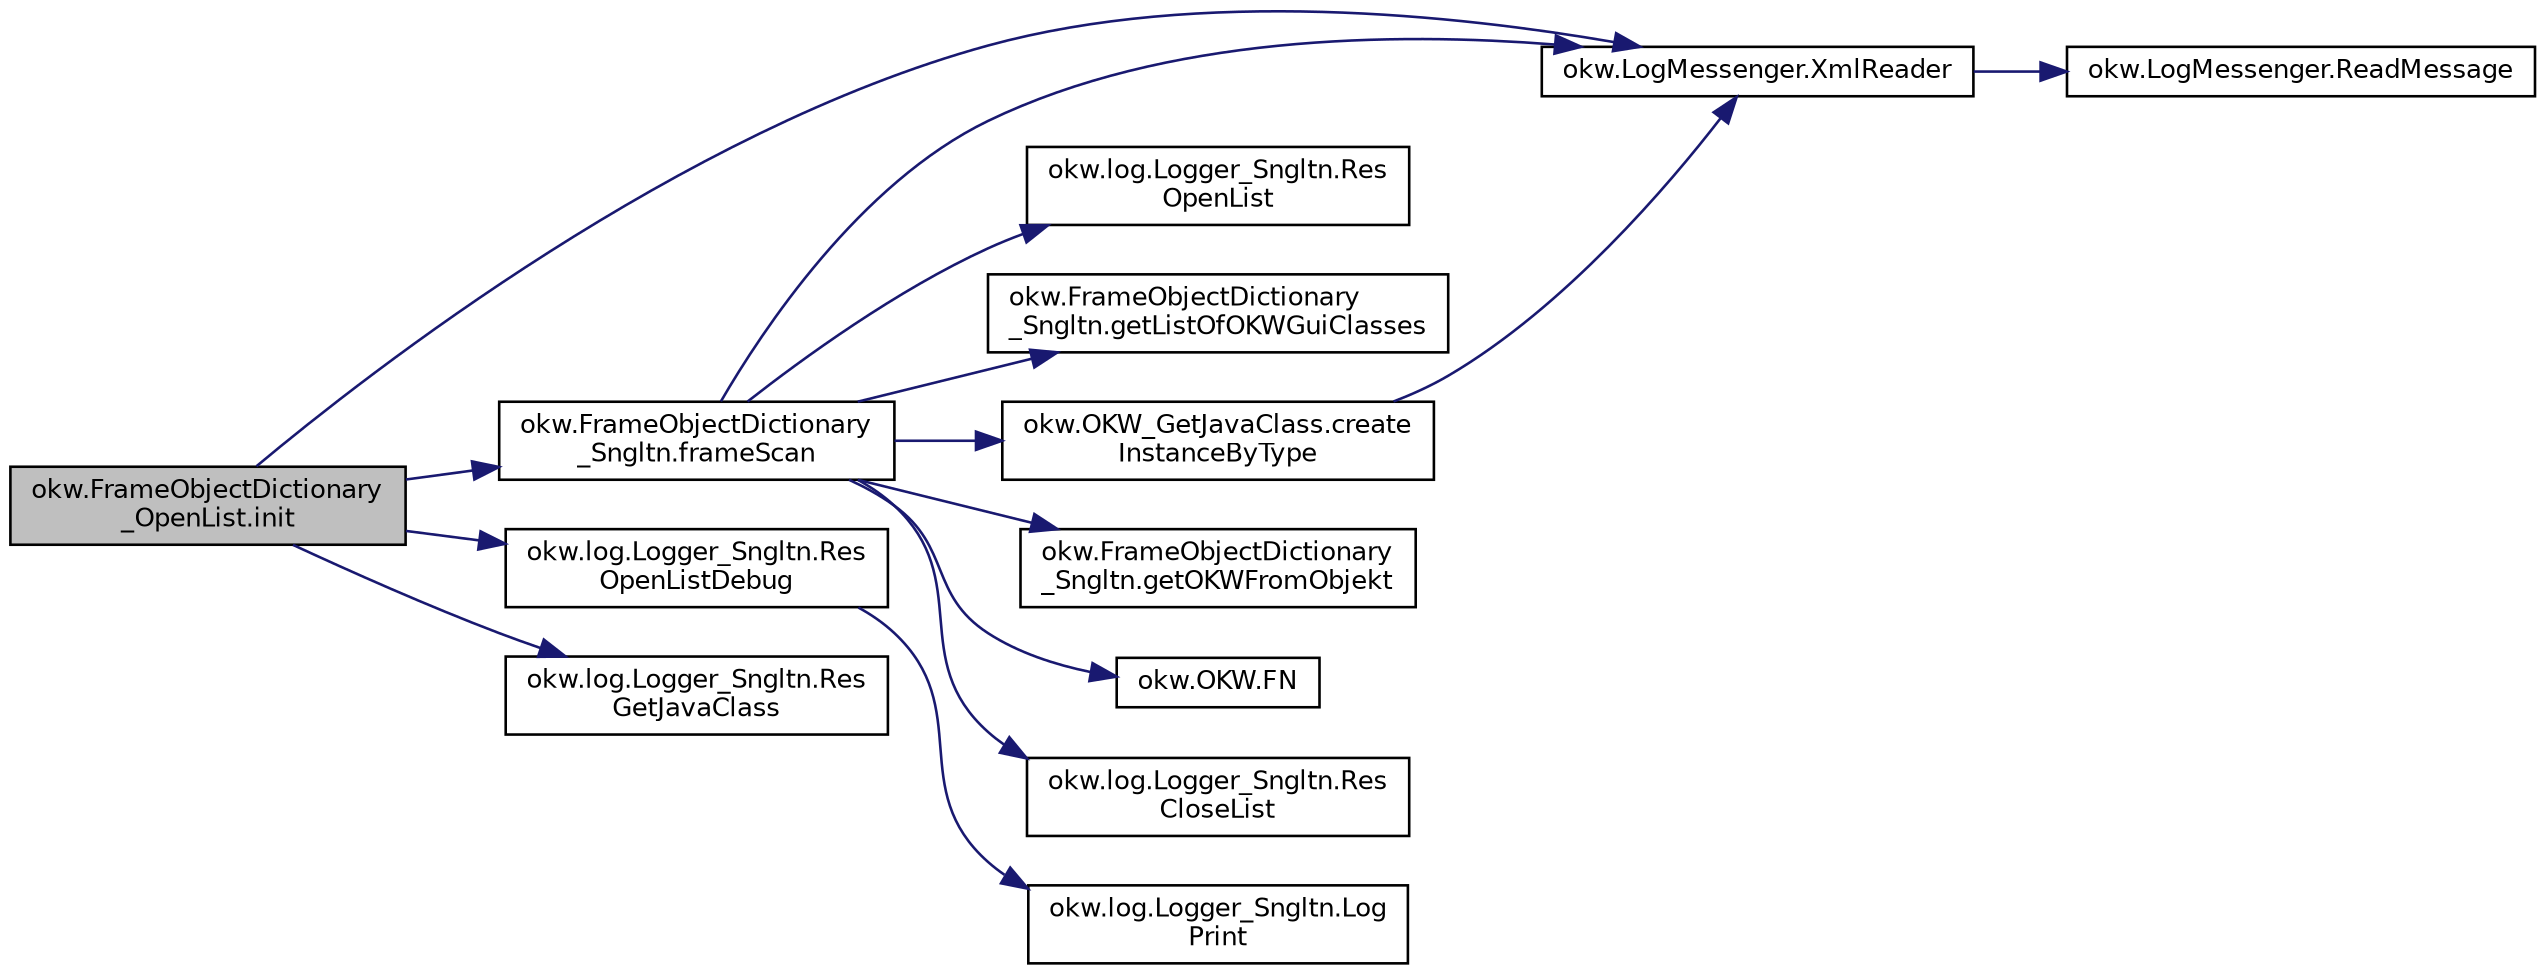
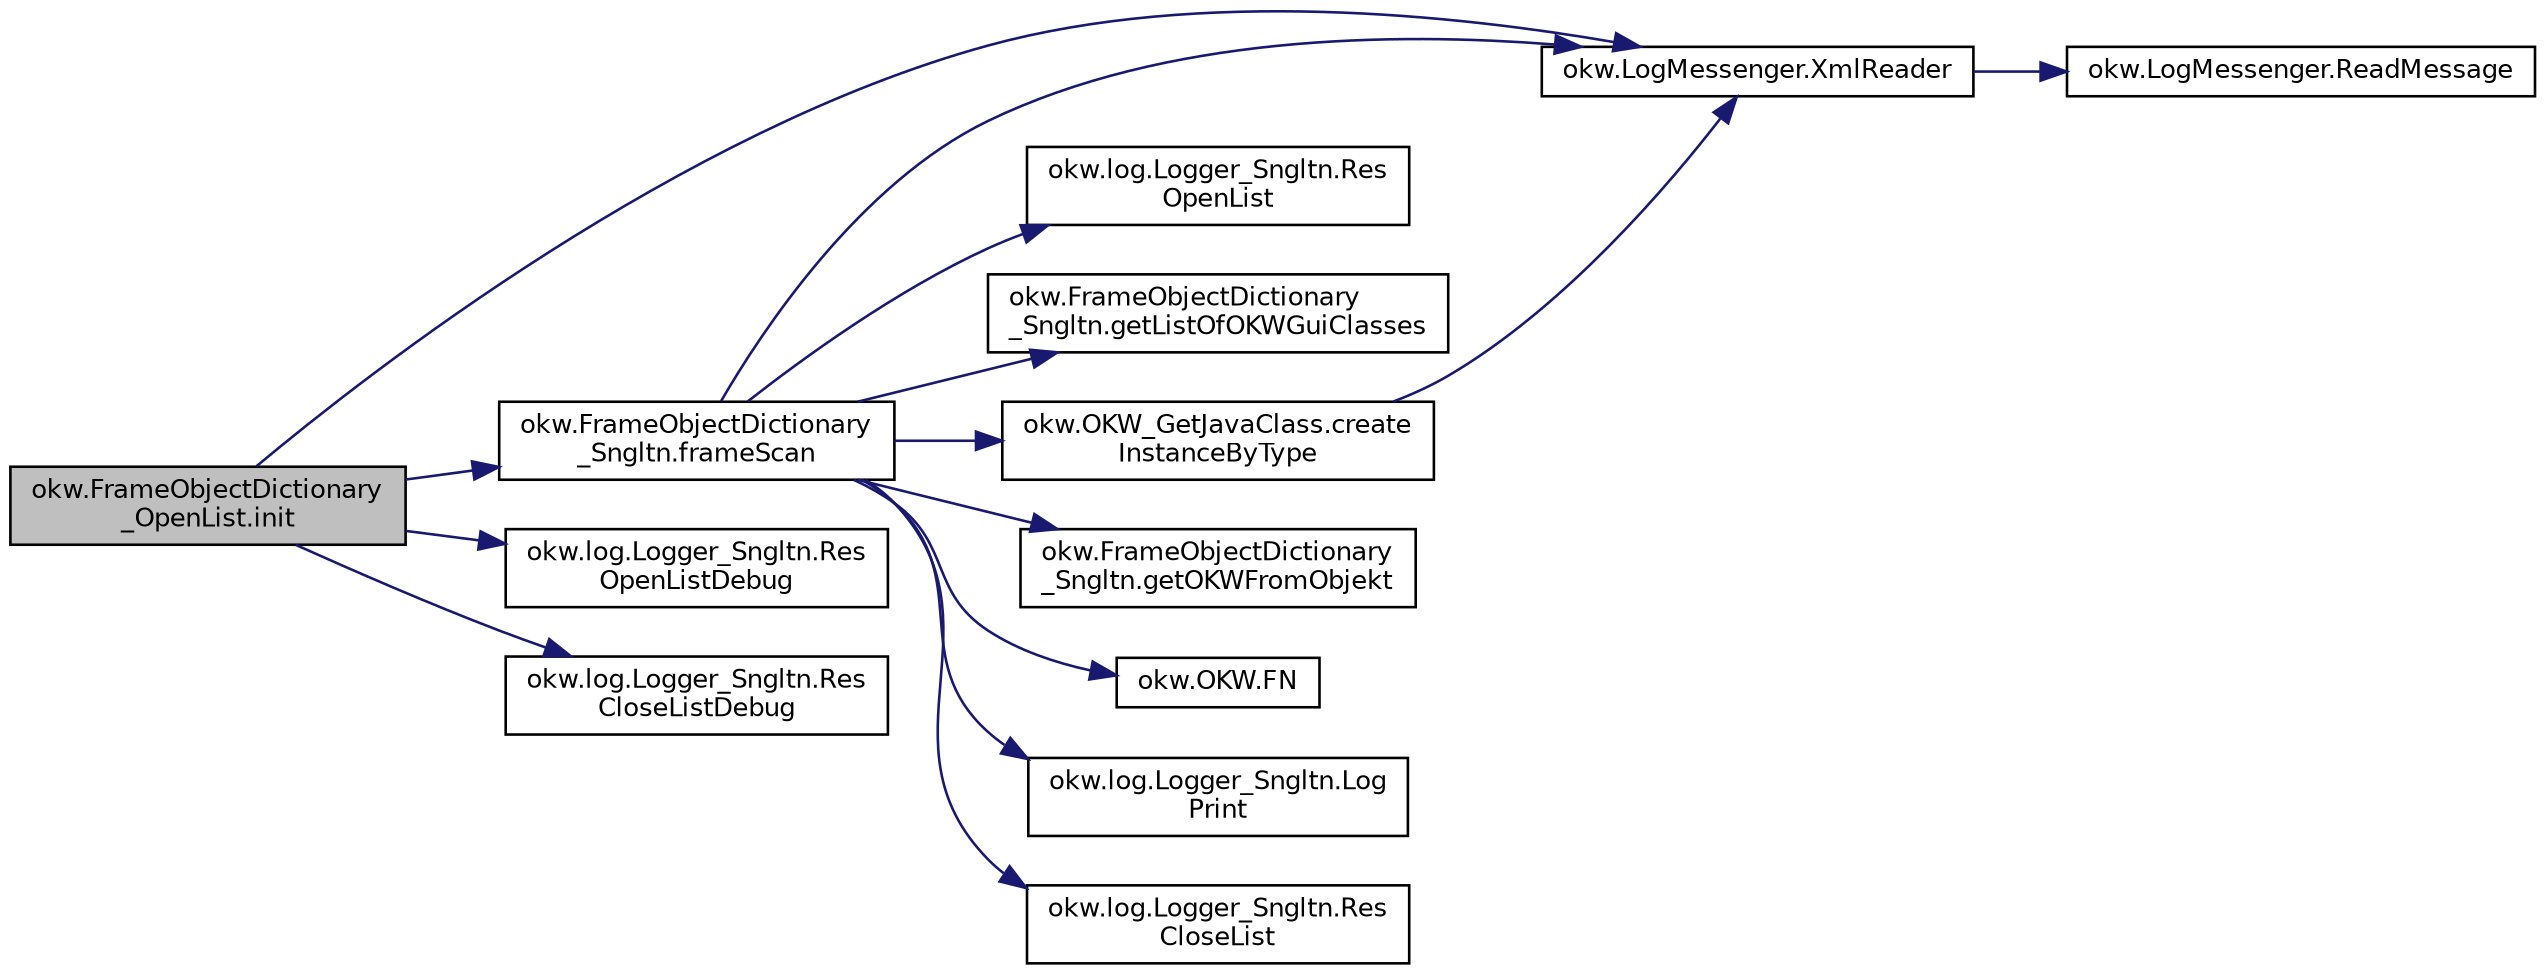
(697, 696) -> (697, 696)
(939, 736) -> (940, 609)
